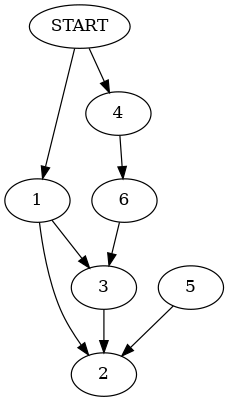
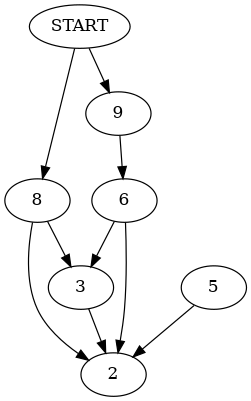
(118, 114) -> (118, 114)
(37, 201) -> (37, 201)
none -> (126, 282)
